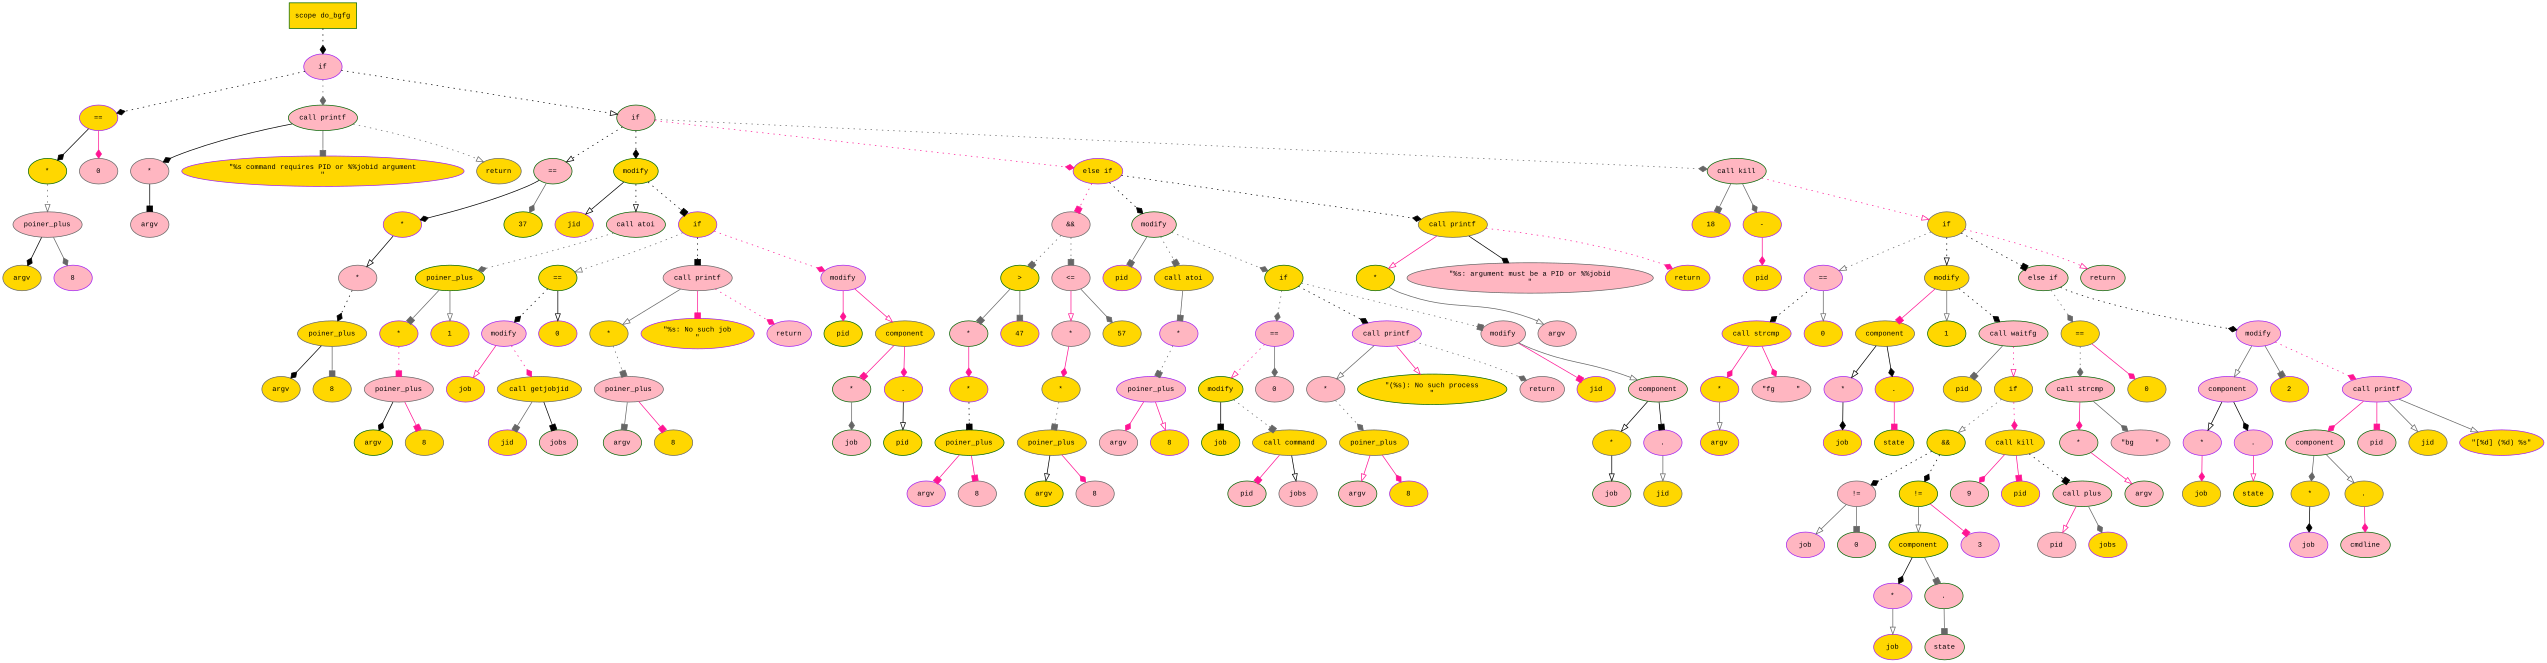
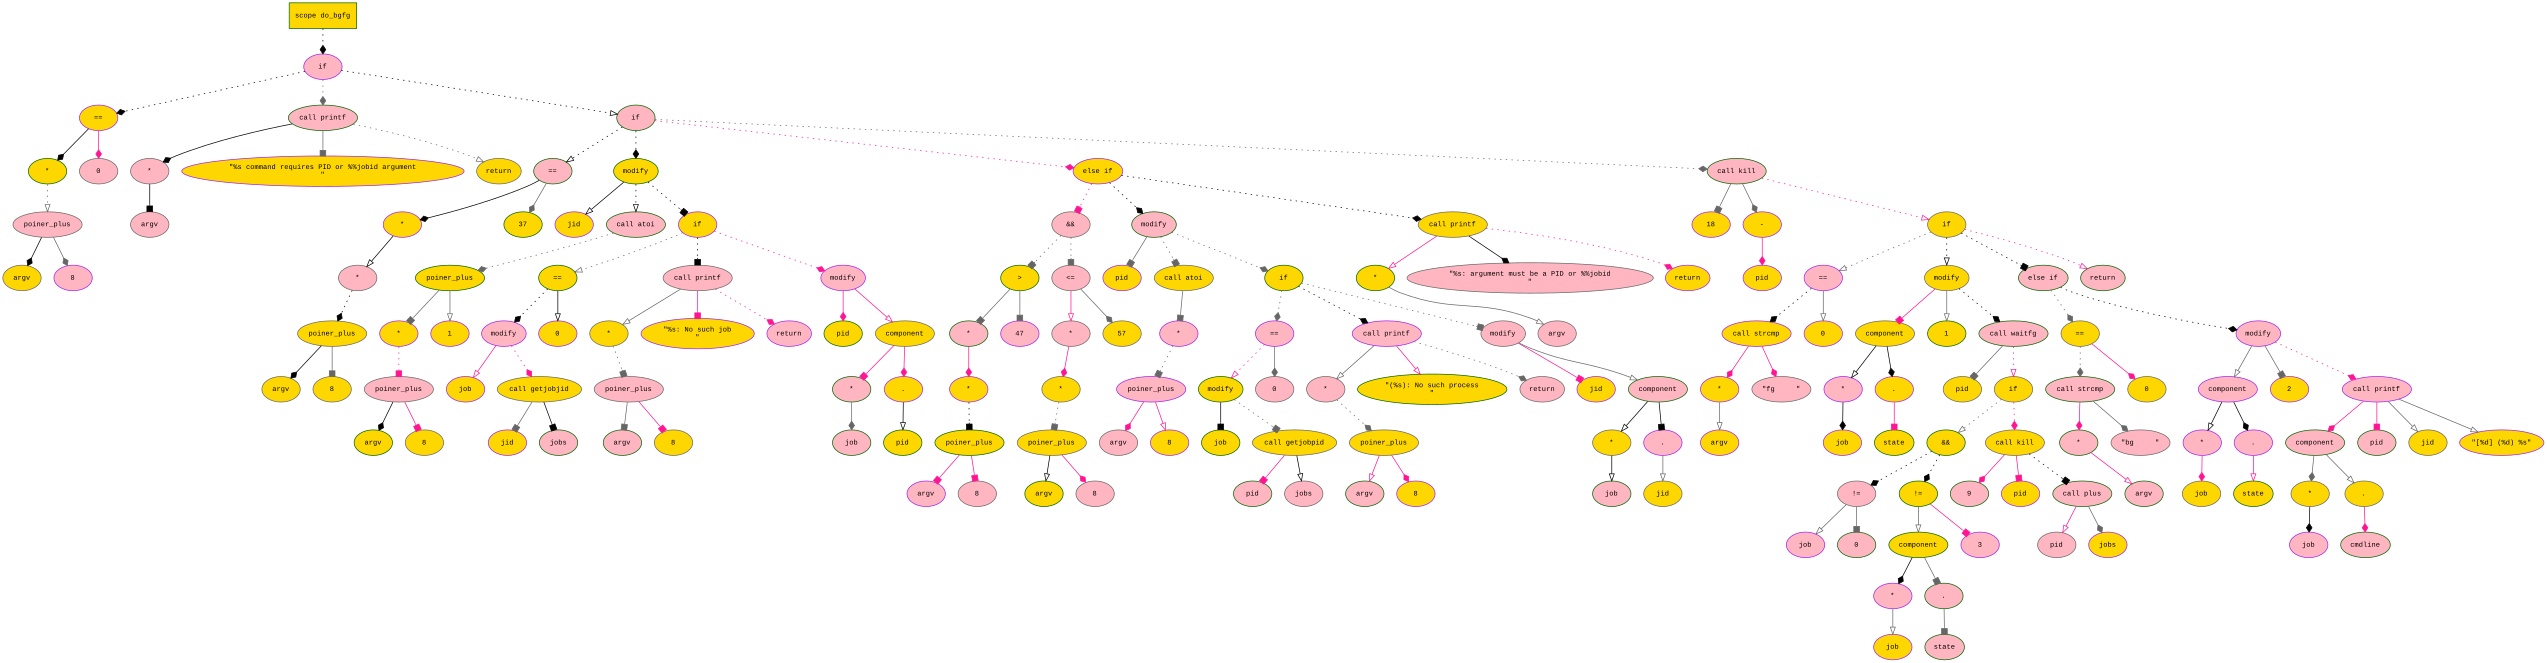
(1020, 334) -> (1020, 334)
(1290, 443) -> (1295, 443)
